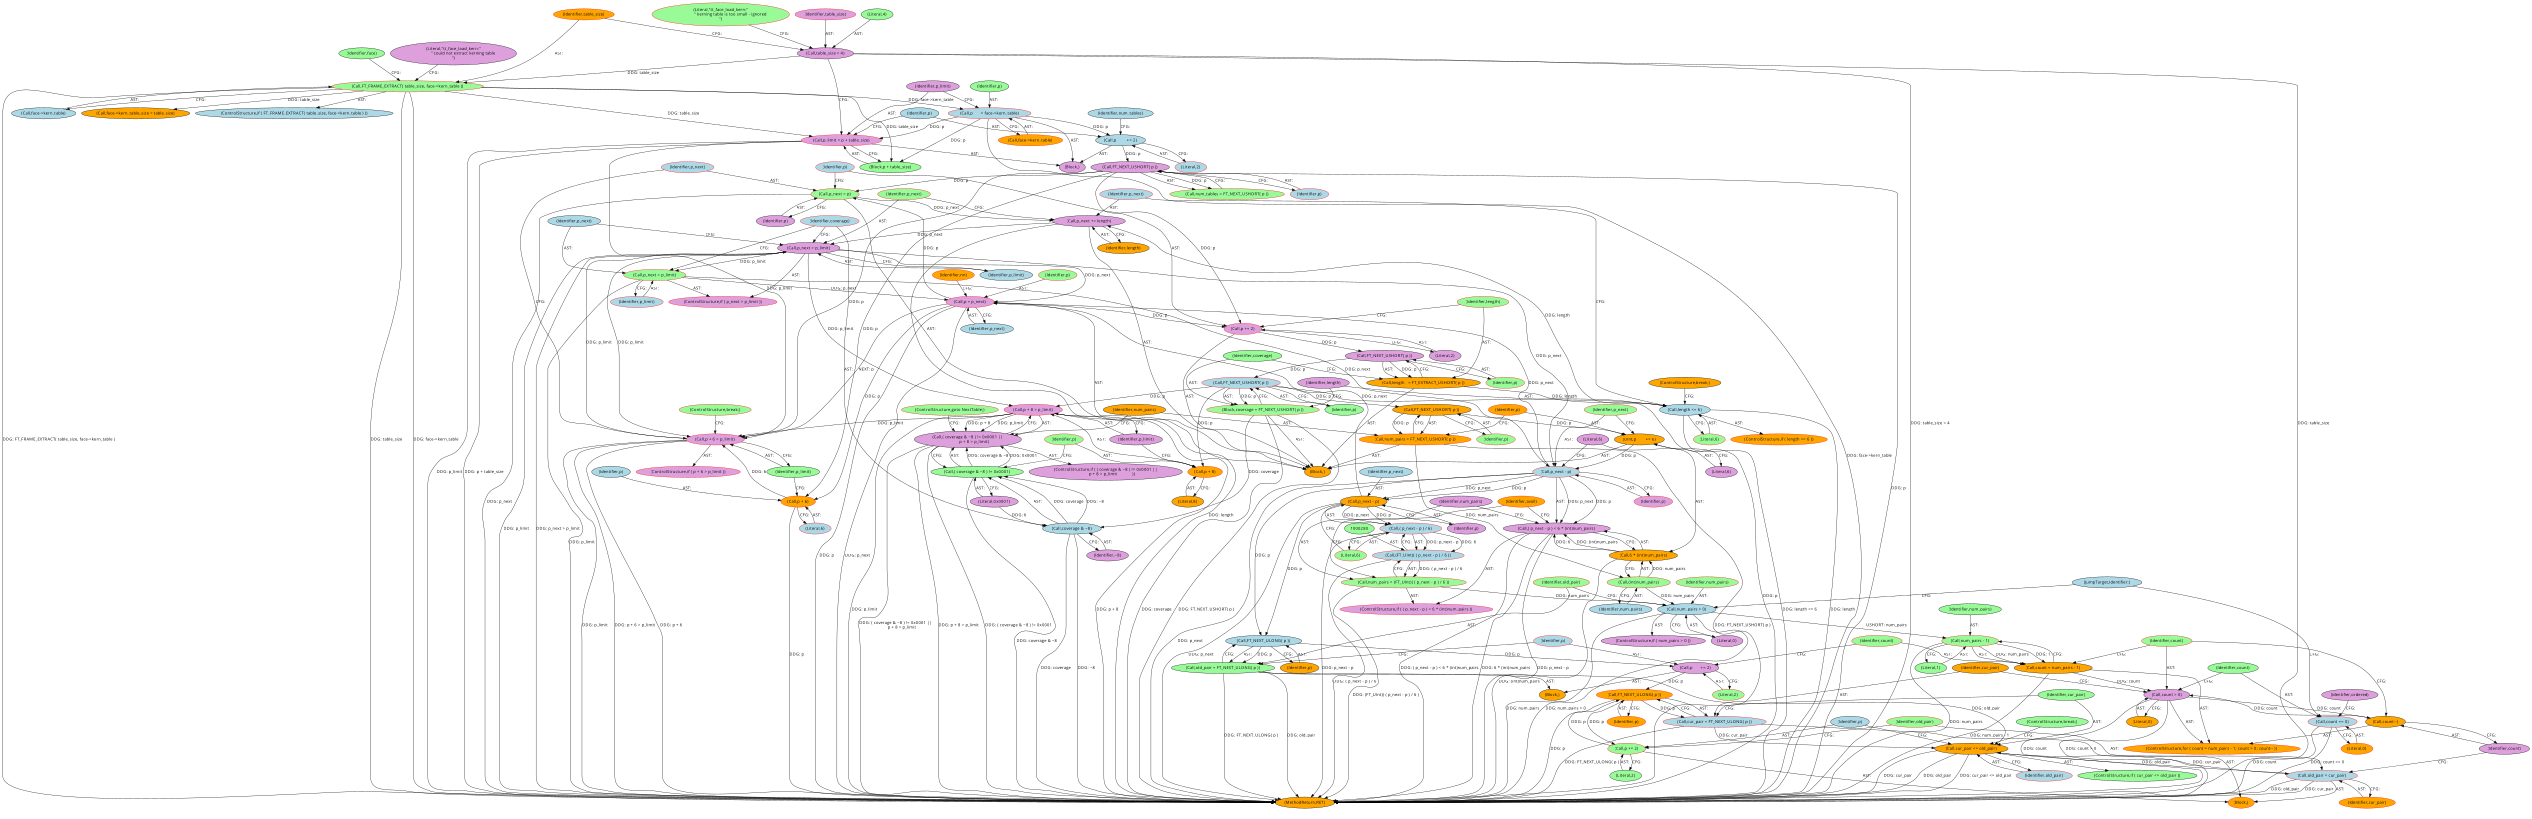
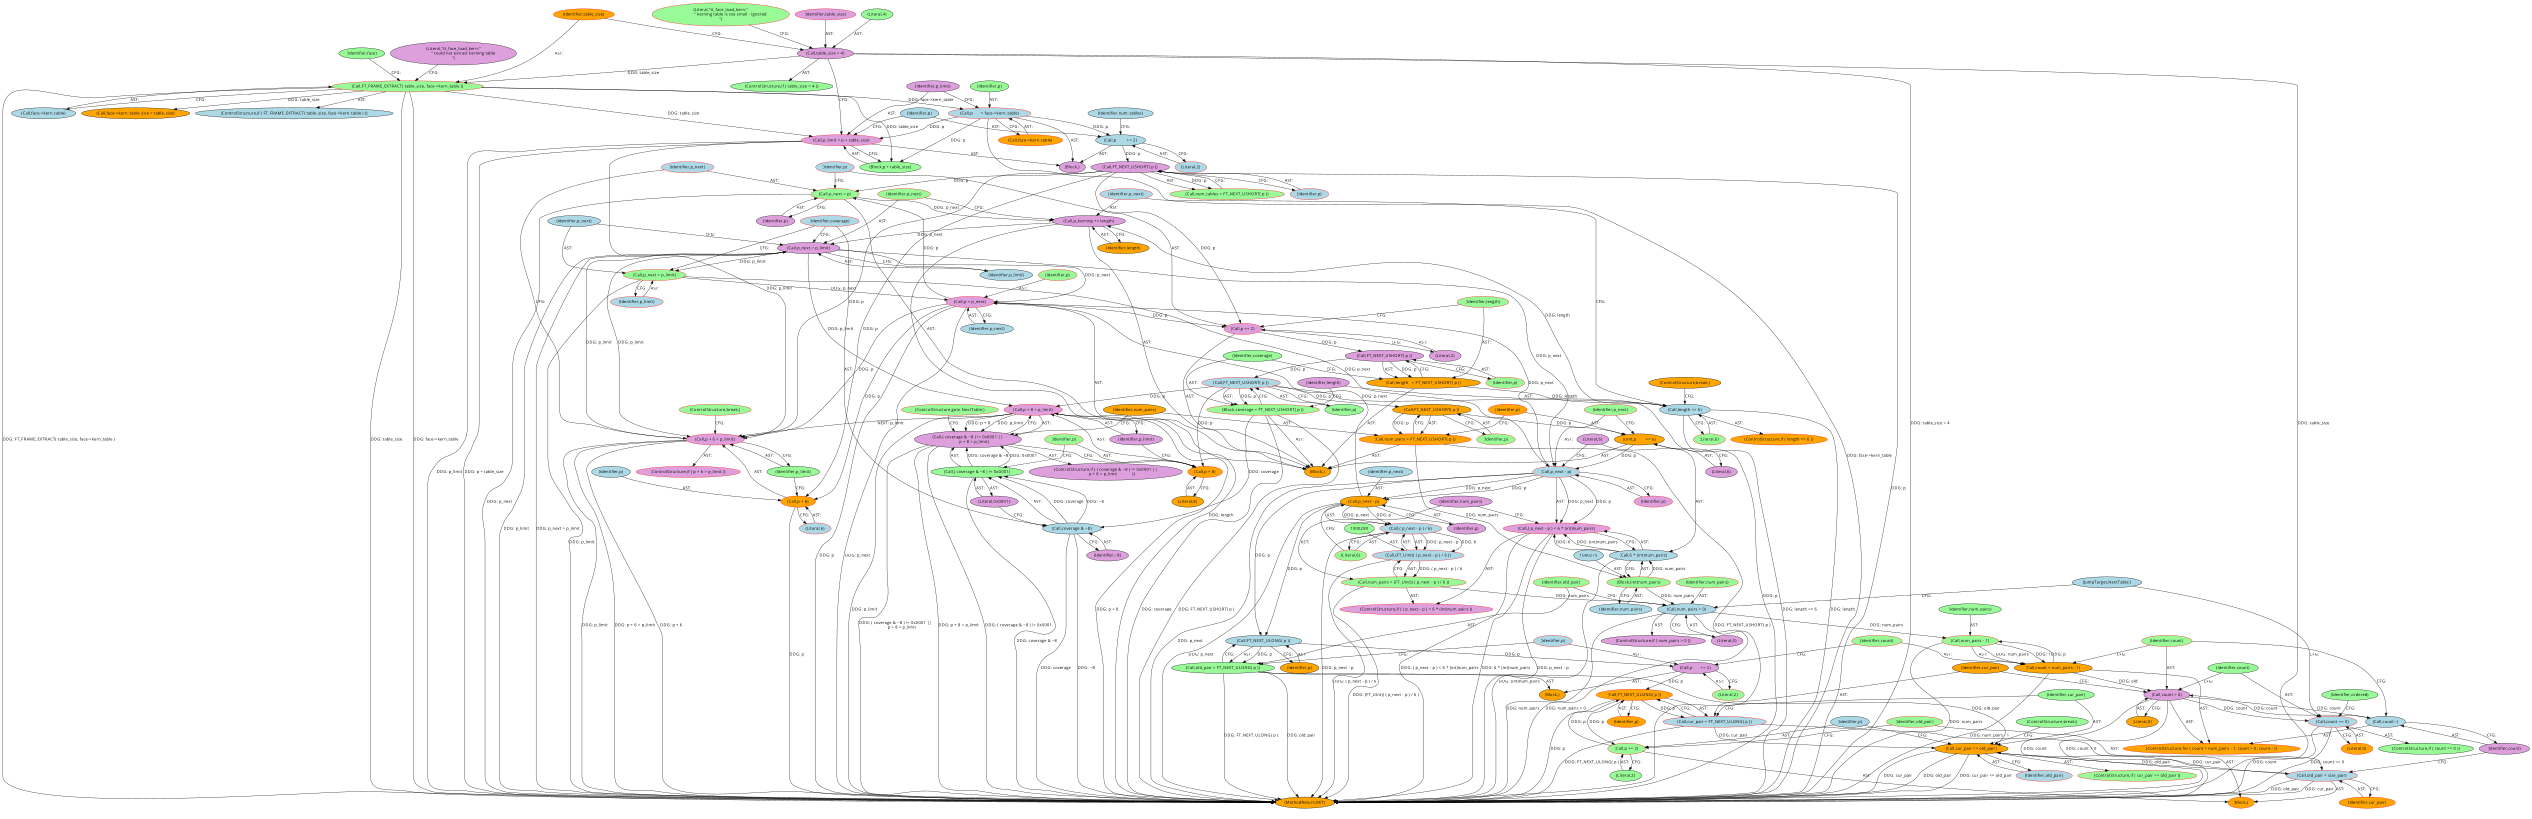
none -> (782, 86)
(1089, 221) -> (1089, 221)
(953, 275) -> none
(723, 302) -> none
(866, 369) -> (866, 369)
(1423, 383) -> (1423, 383)
(891, 423) -> (891, 423)
(932, 457) -> (1101, 461)
(759, 472) -> (759, 472)
(995, 488) -> (995, 488)
(1521, 502) -> none
(1019, 515) -> (1019, 515)
(1557, 529) -> (1557, 529)
(1408, 542) -> (1408, 542)
none -> (1589, 555)
(1643, 555) -> (1643, 555)
(1639, 582) -> (1639, 582)
(2107, 582) -> (2107, 582)
(1887, 625) -> (1887, 625)
(2059, 654) -> (2059, 654)
(1931, 668) -> none
(2128, 681) -> (2128, 681)
(2350, 695) -> (2350, 695)
none -> (2243, 714)
(2385, 722) -> (2385, 722)
none -> (2426, 749)
(2137, 776) -> (2137, 776)
(2322, 776) -> (2322, 776)
